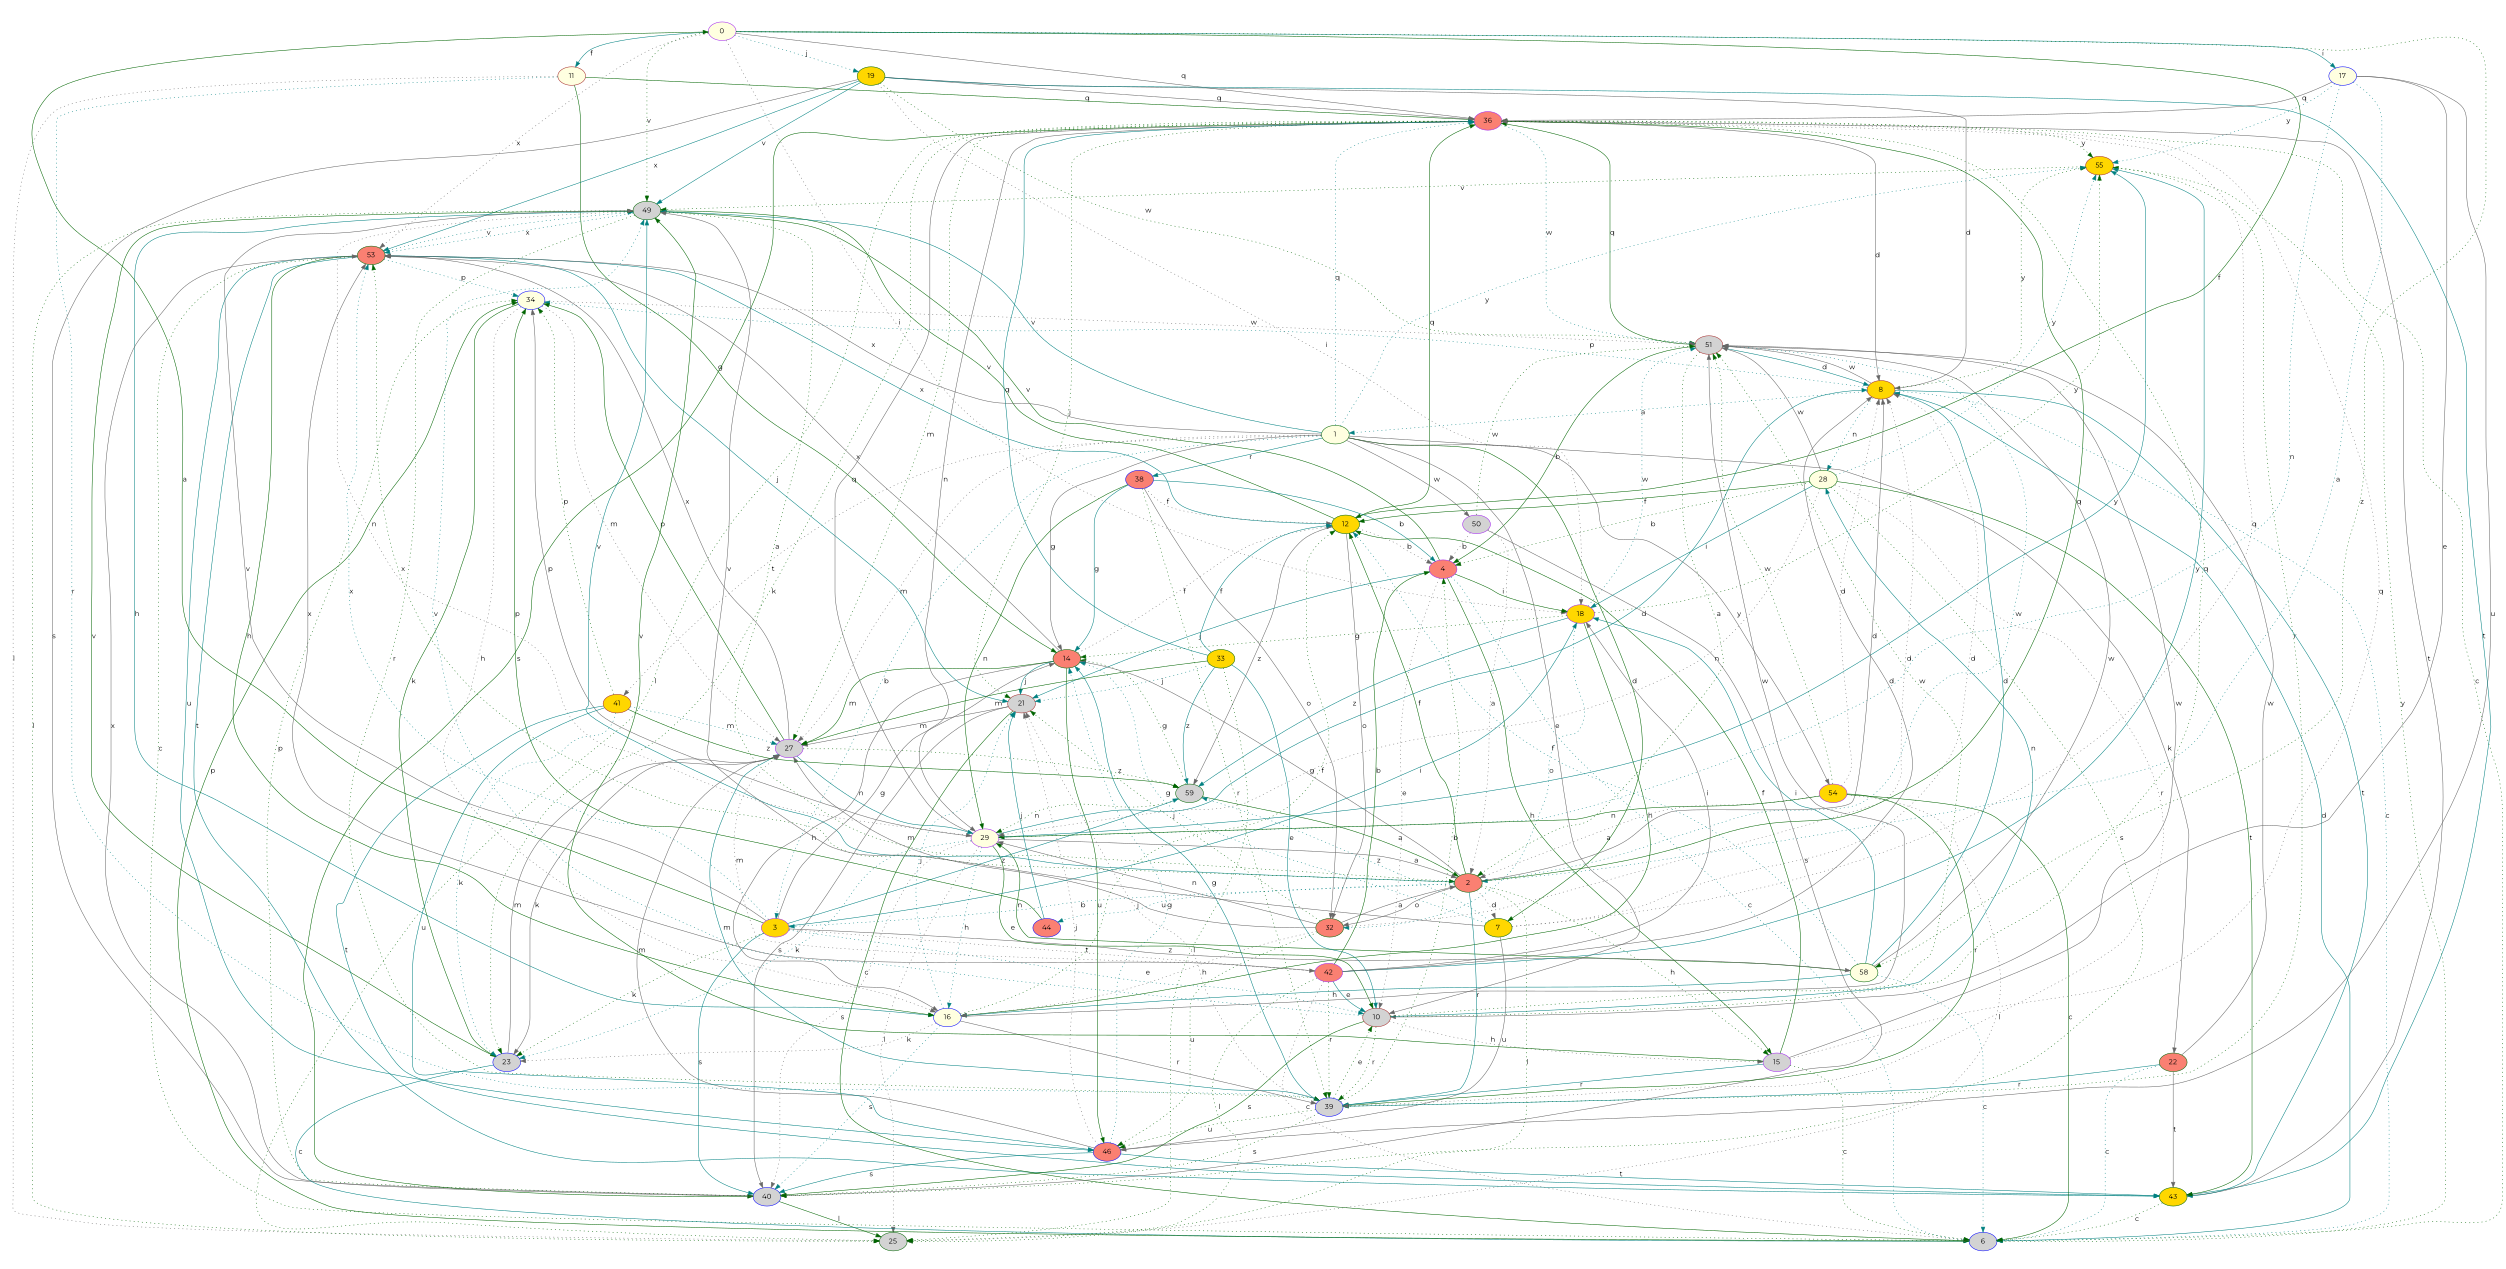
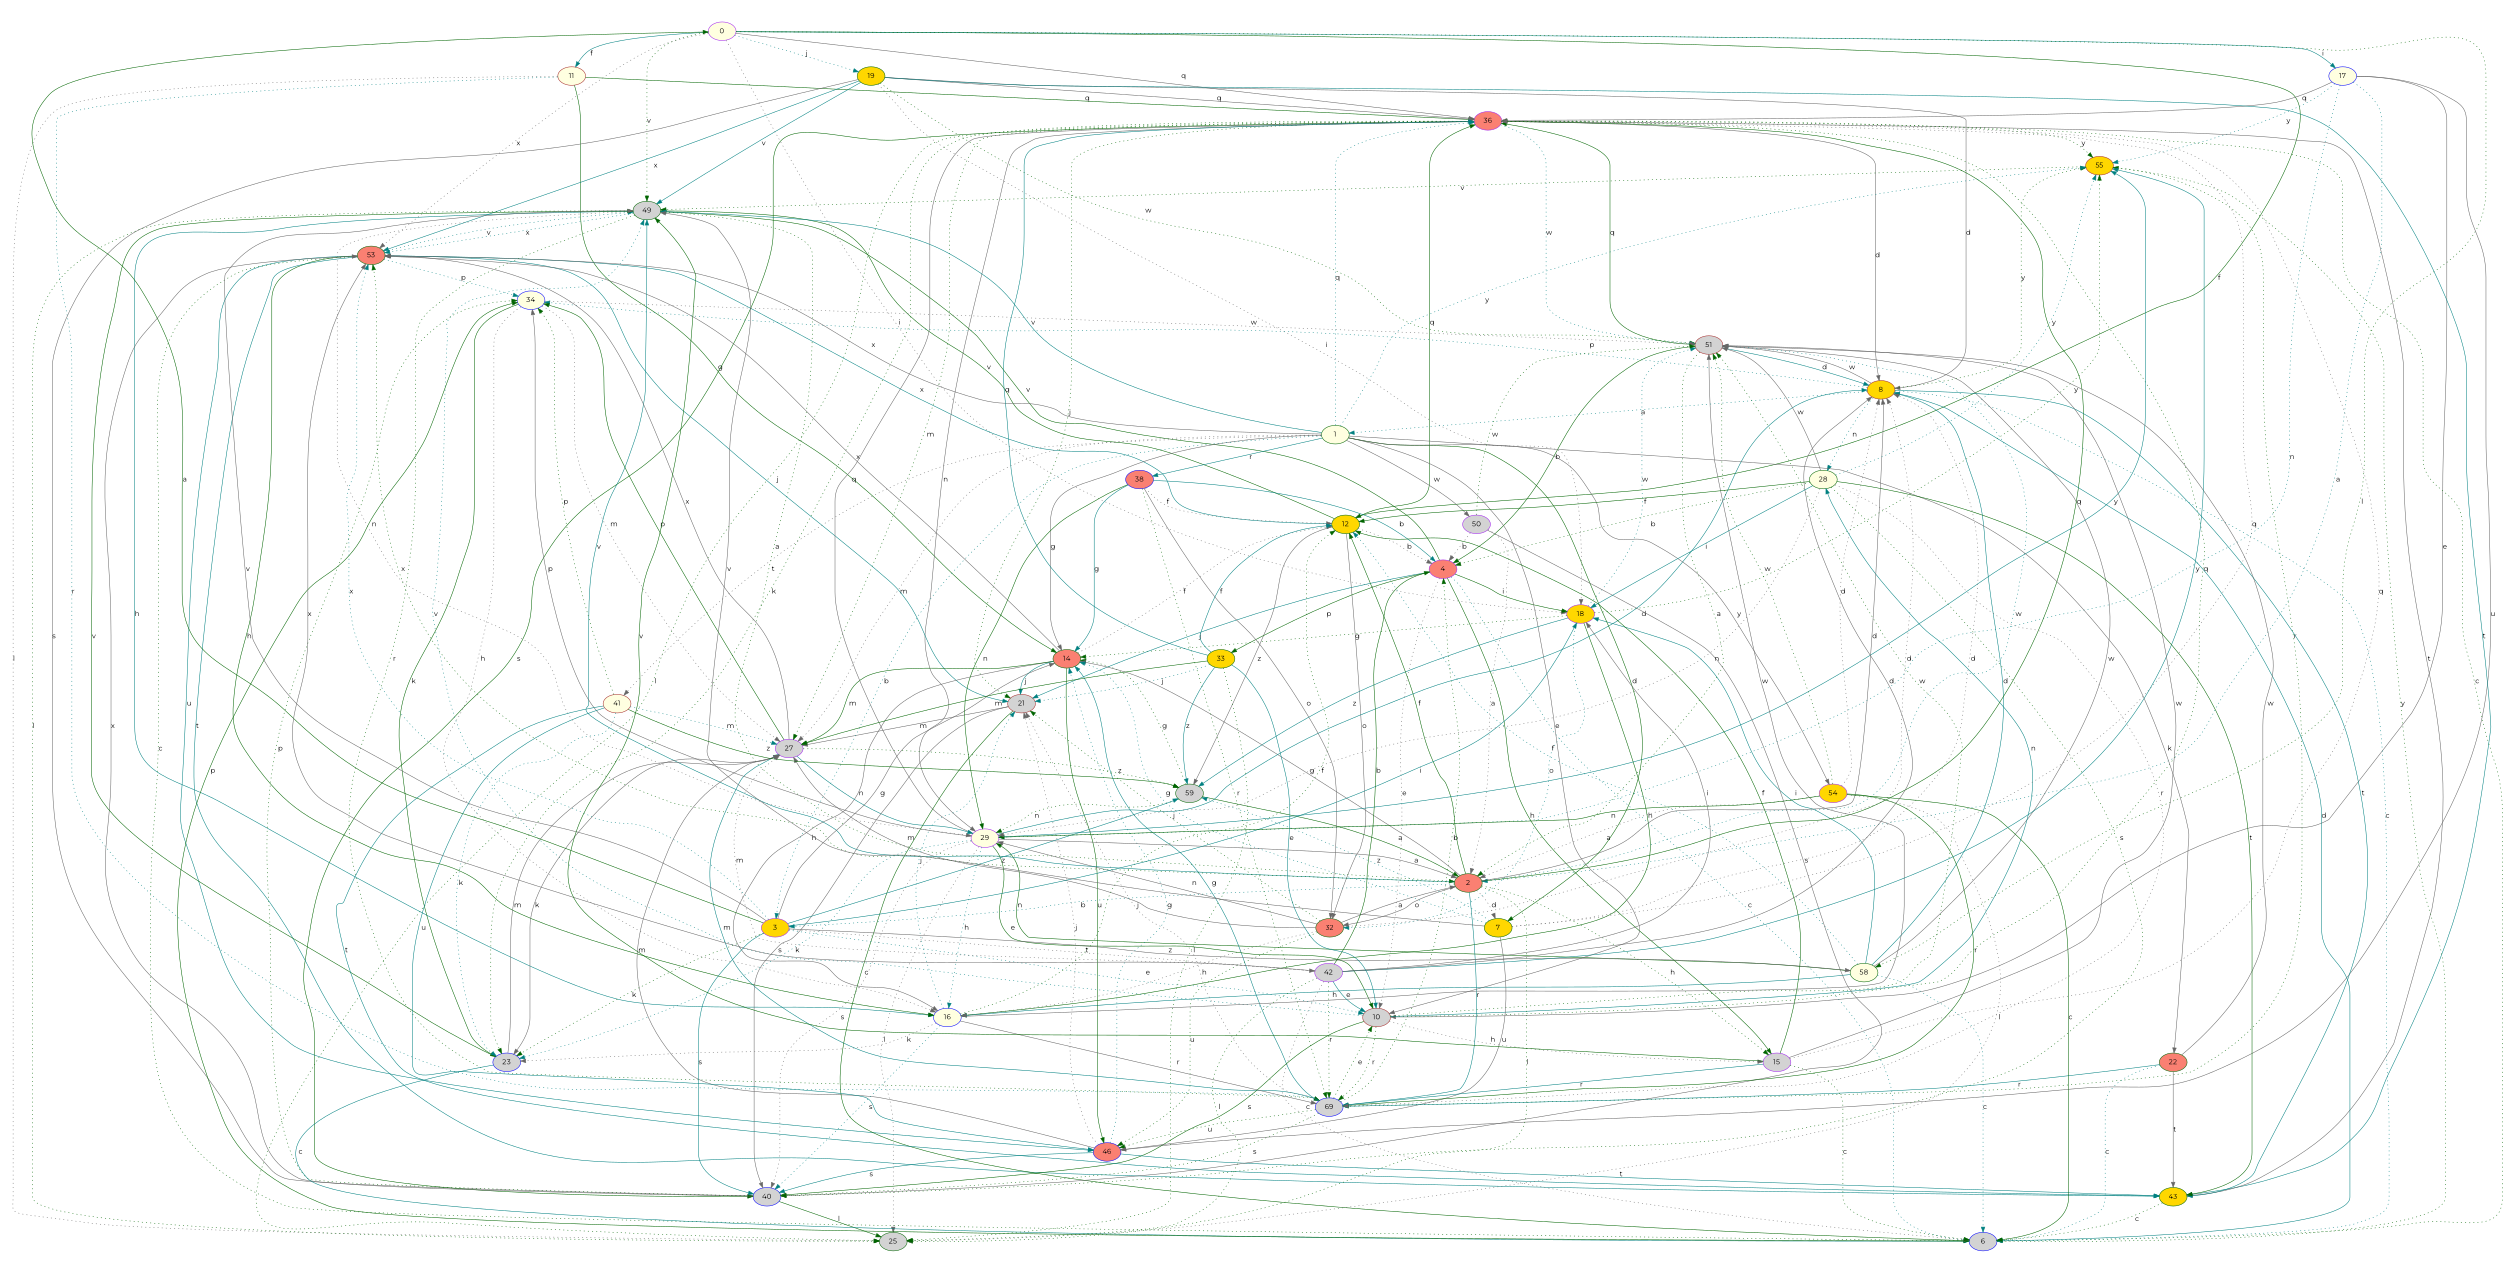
(2362, 502) -> (2362, 502)
none -> (1330, 604)
(617, 704) -> (617, 704)
(1047, 928) -> none
(1329, 973) -> (1329, 973)
(1329, 1107) -> (1329, 1107)
